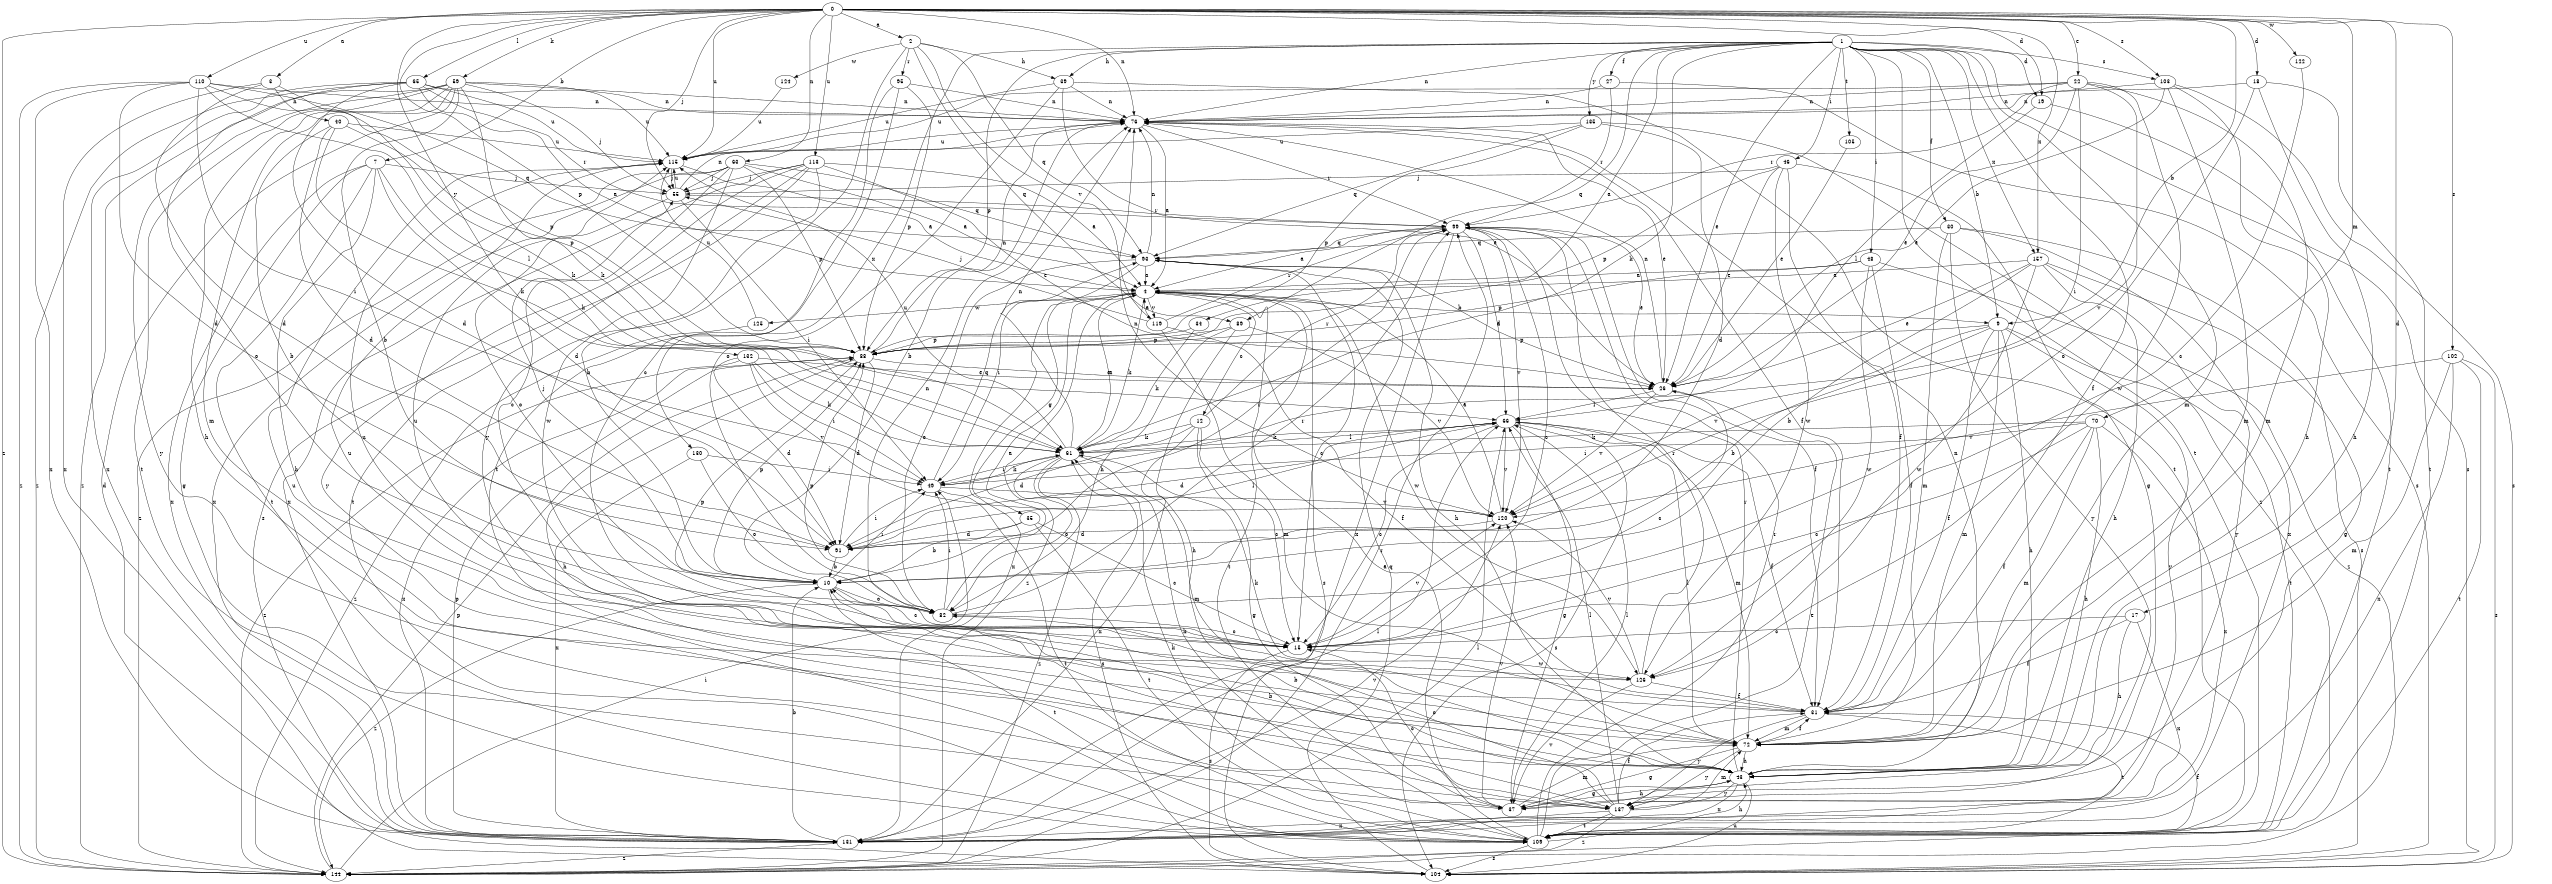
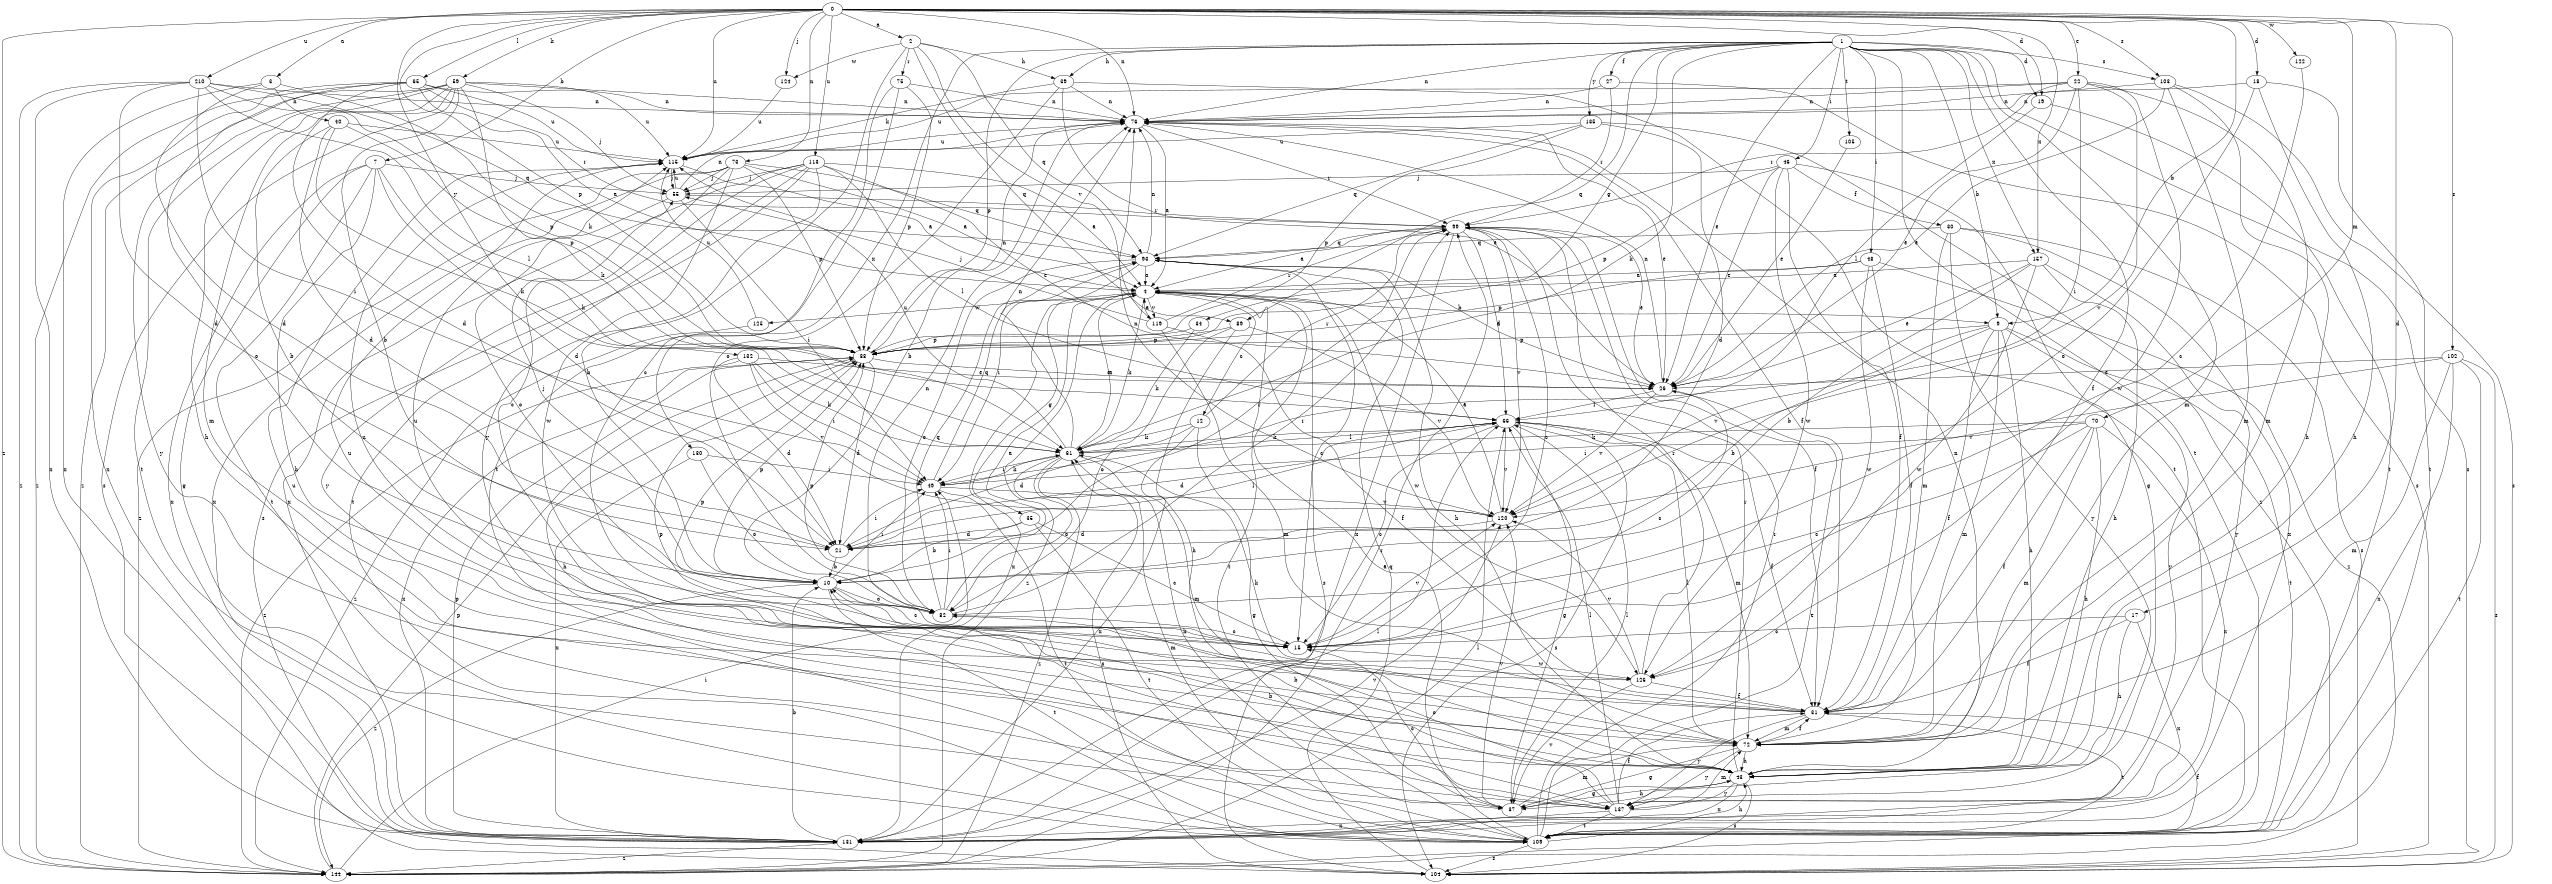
(696, 64) -> (796, 36)
(200, 82) -> (200, 82)
(900, 82) -> (900, 82)
(1930, 97) -> (1862, 204)
(887, 122) -> (887, 122)
(736, 162) -> (736, 162)
(1609, 195) -> (1609, 195)
(587, 289) -> (569, 226)
none -> (1126, 358)
none -> (2059, 373)
none -> (959, 402)
(1102, 470) -> (1102, 470)
(105, 486) -> (105, 486)
(1271, 516) -> none
(839, 551) -> (839, 551)
none -> (818, 617)
(1173, 648) -> (1173, 648)
(2193, 705) -> none
(1209, 825) -> none
(1735, 826) -> (1735, 826)
(955, 866) -> none
